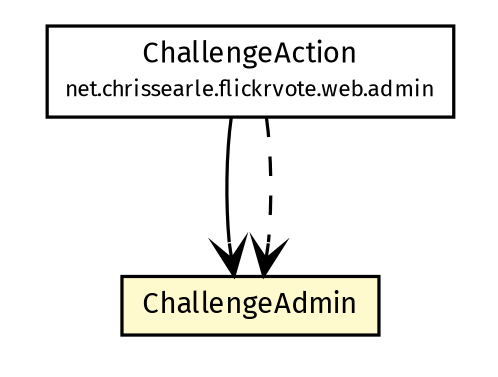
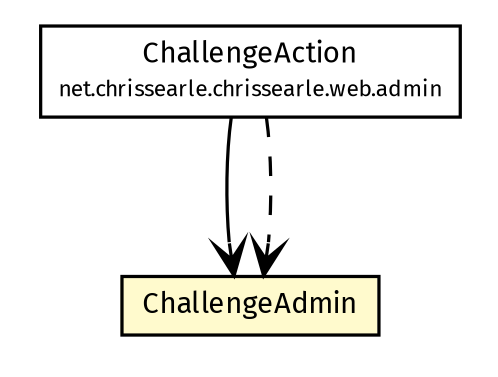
(250, 89) -> (250, 89)
